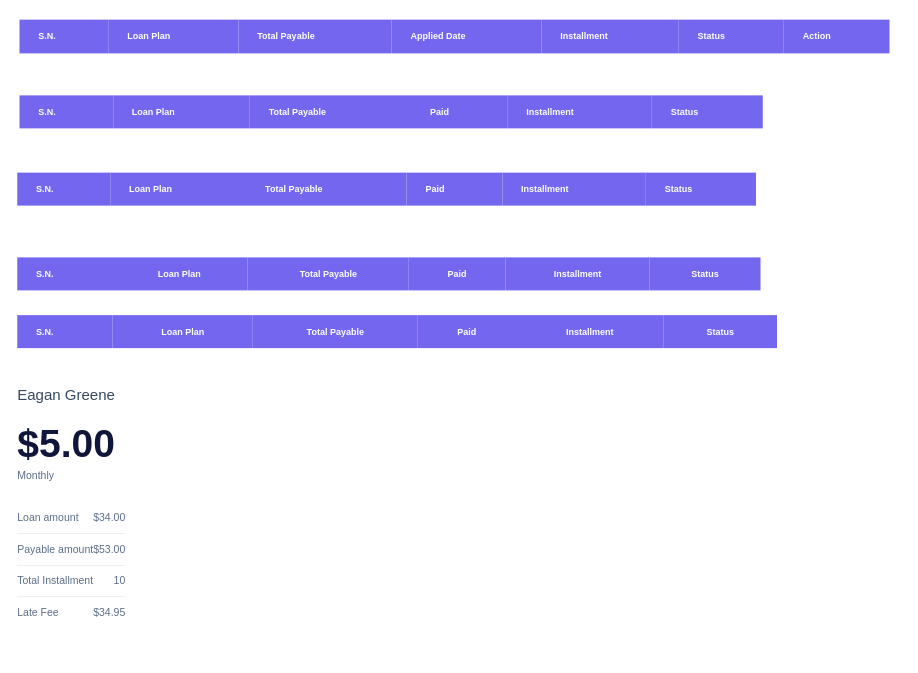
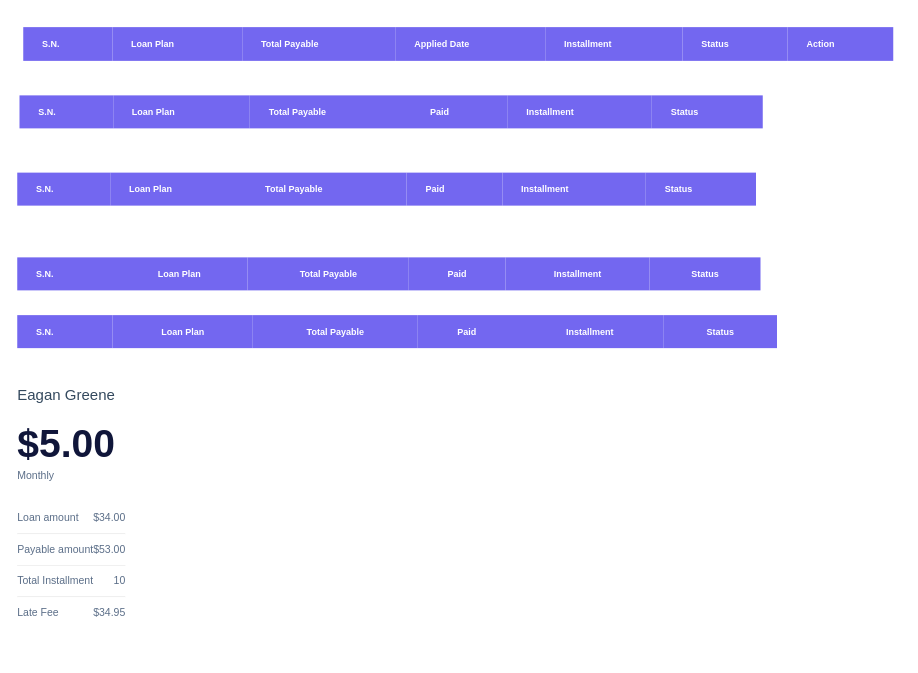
(460, 36) -> (464, 44)
